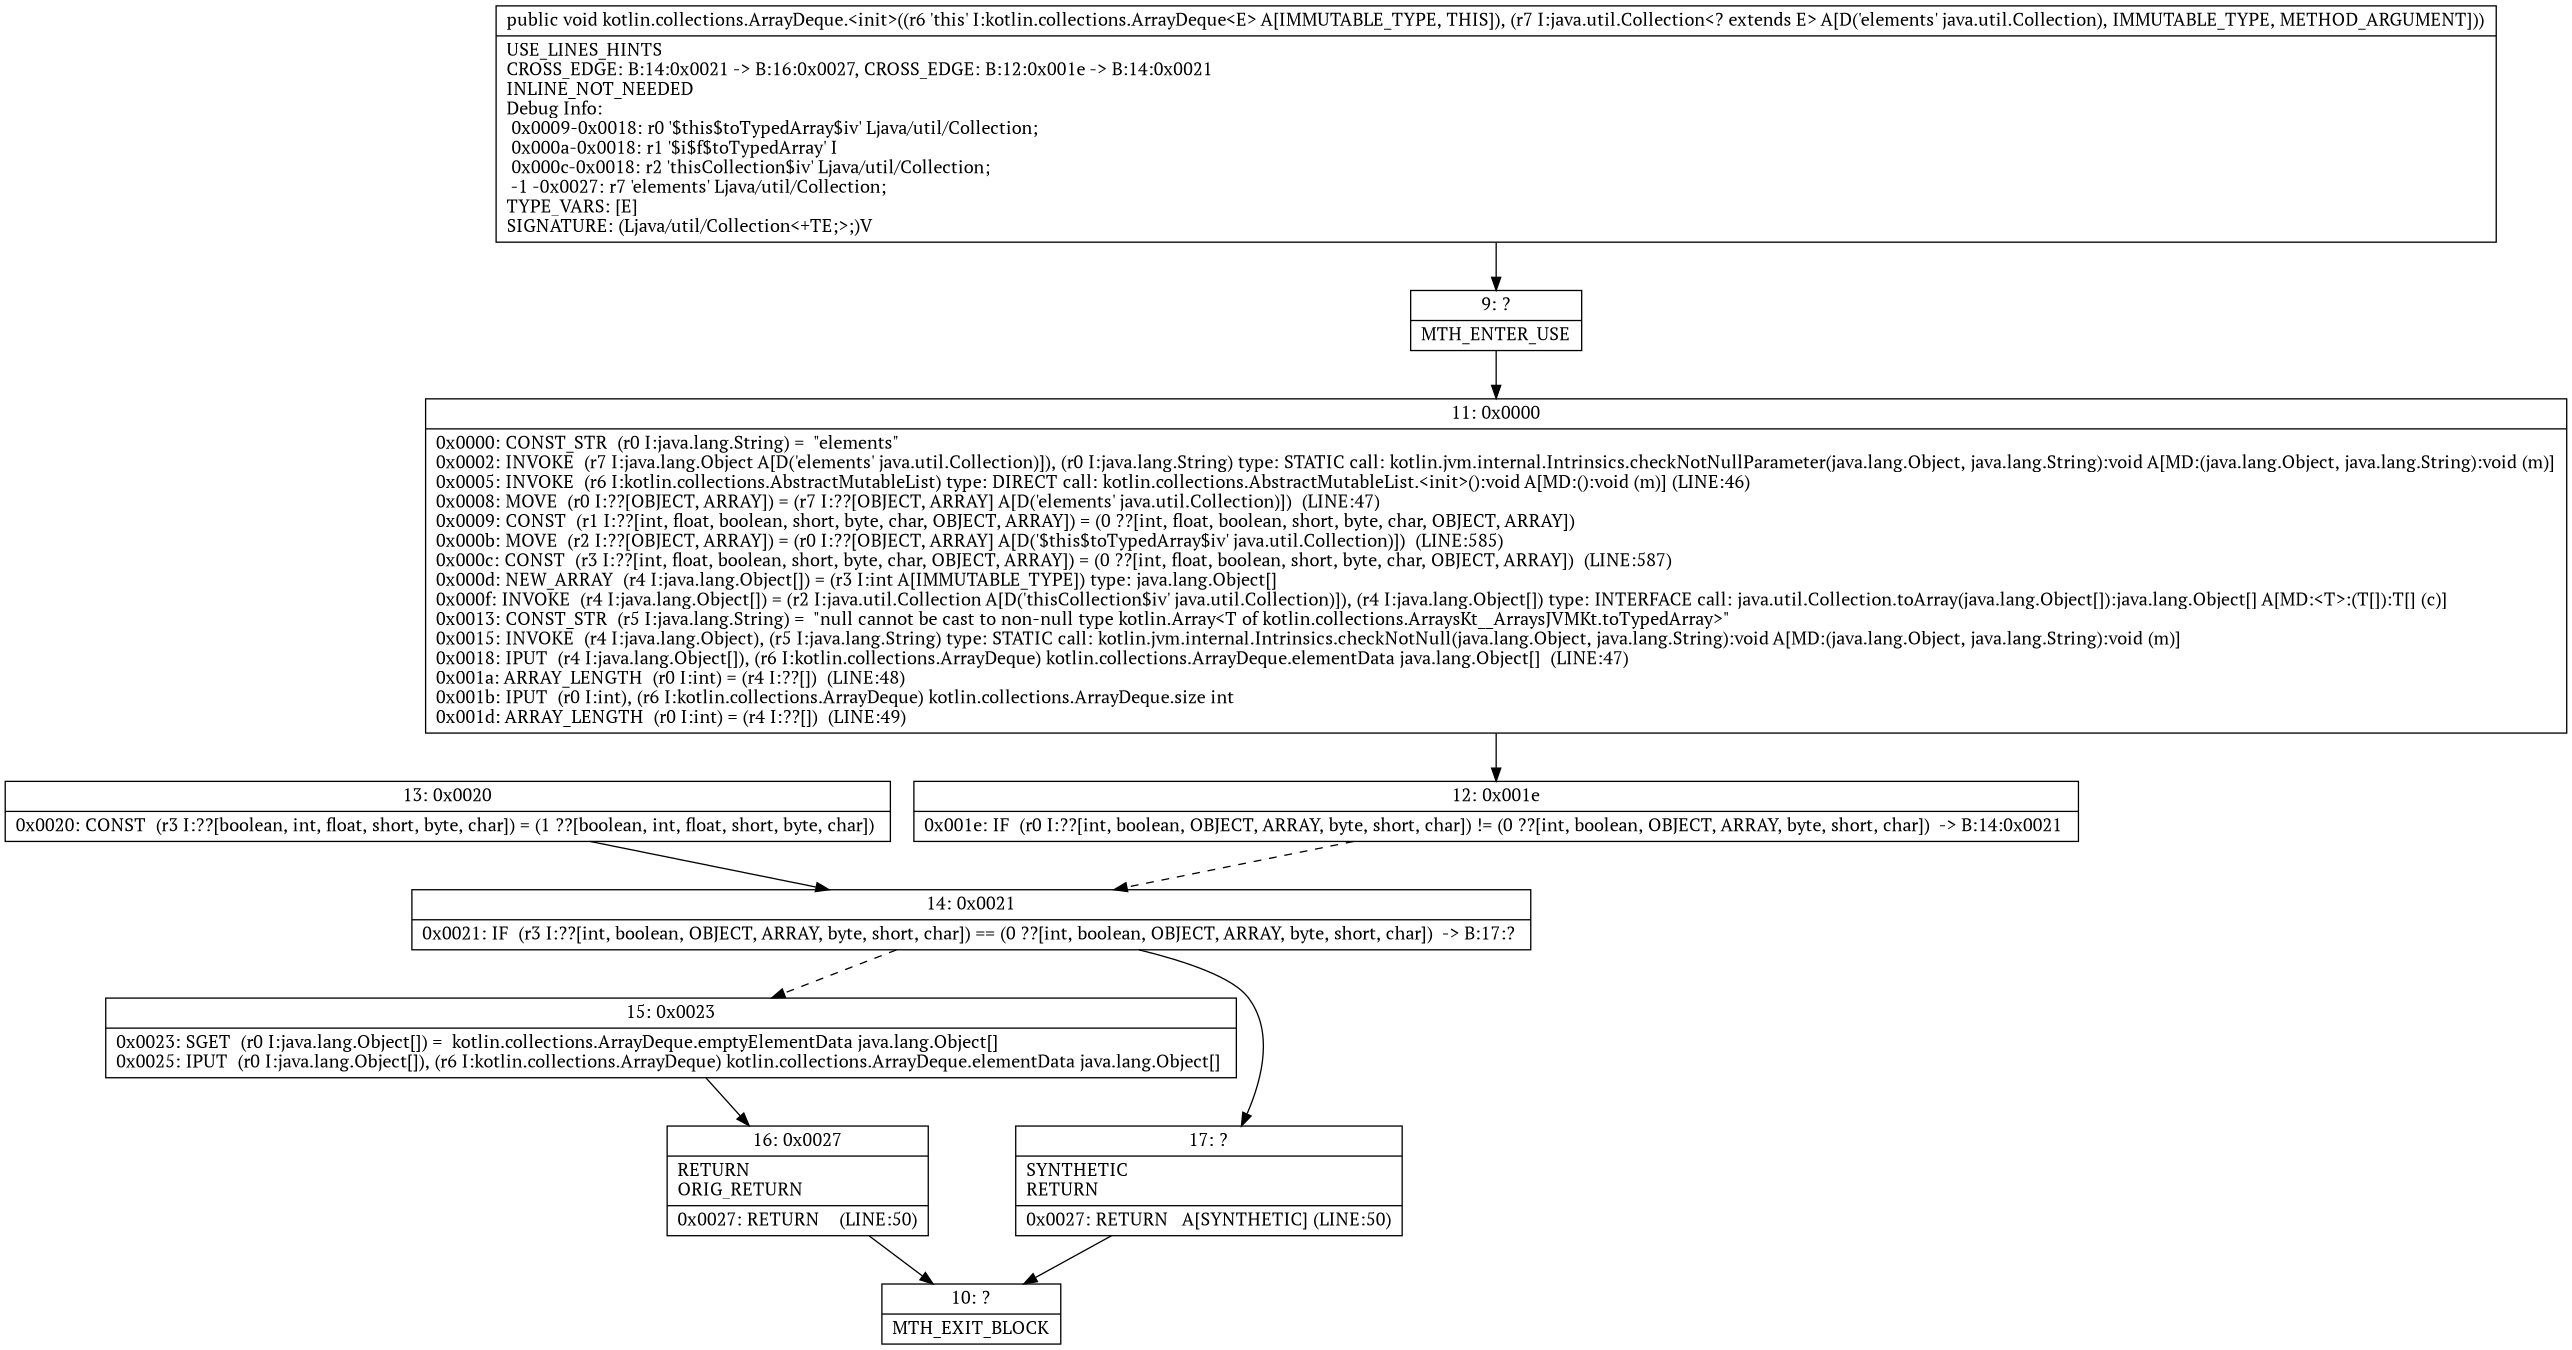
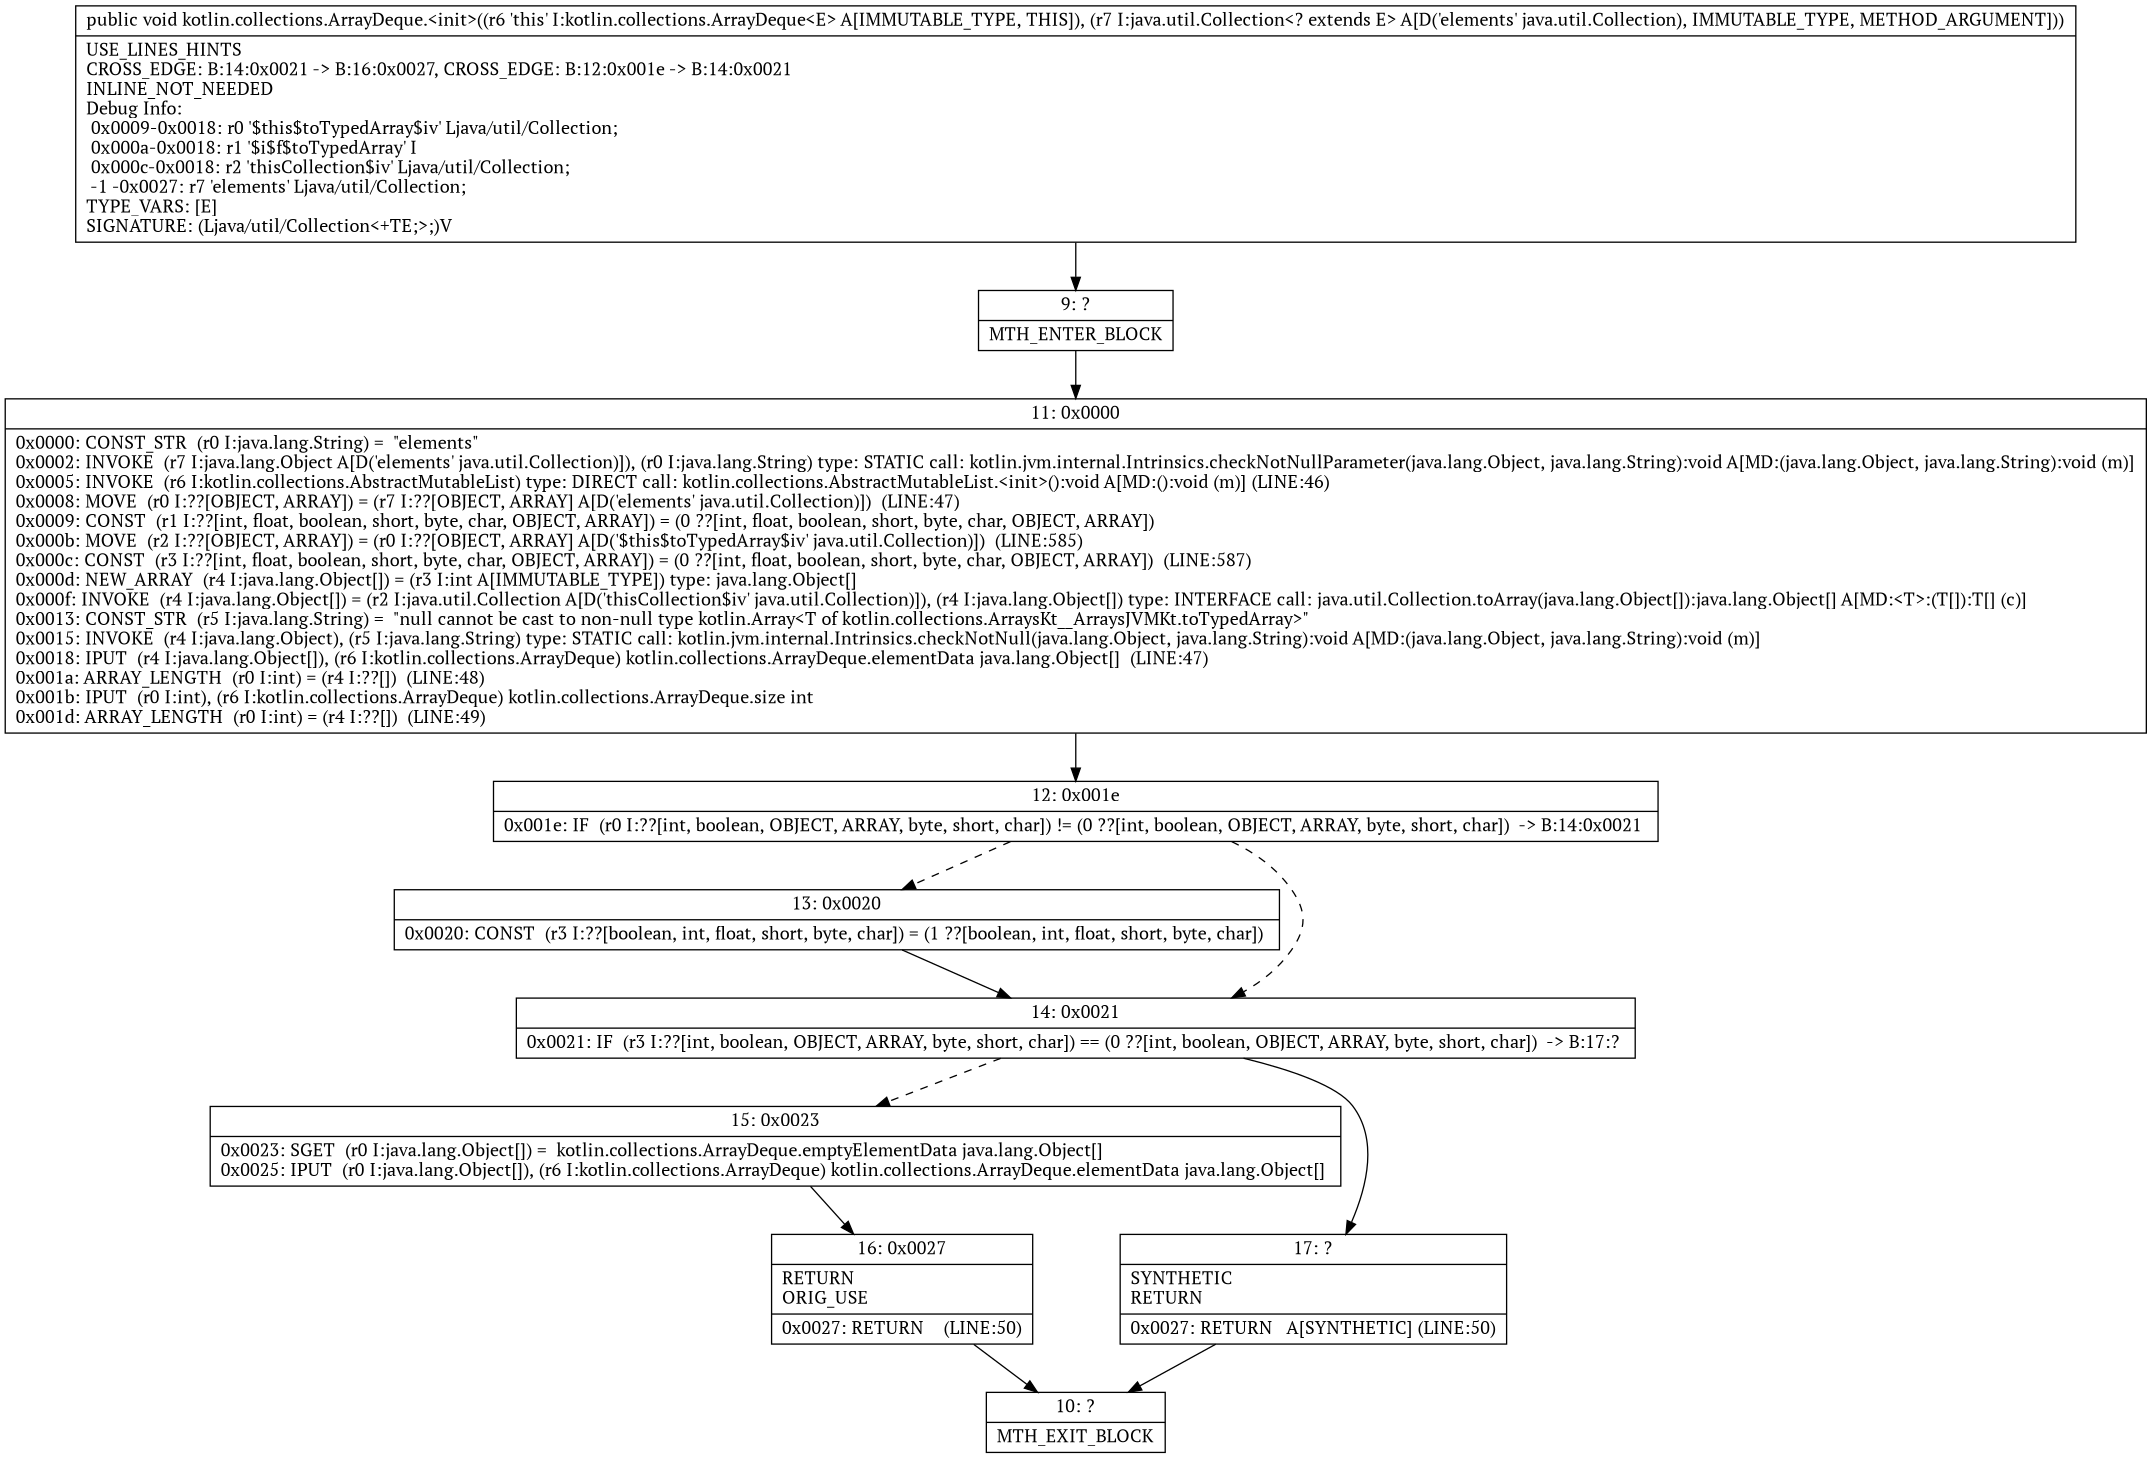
(1496, 335) -> (1076, 335)
none -> (962, 863)
(741, 1190) -> (826, 1298)
